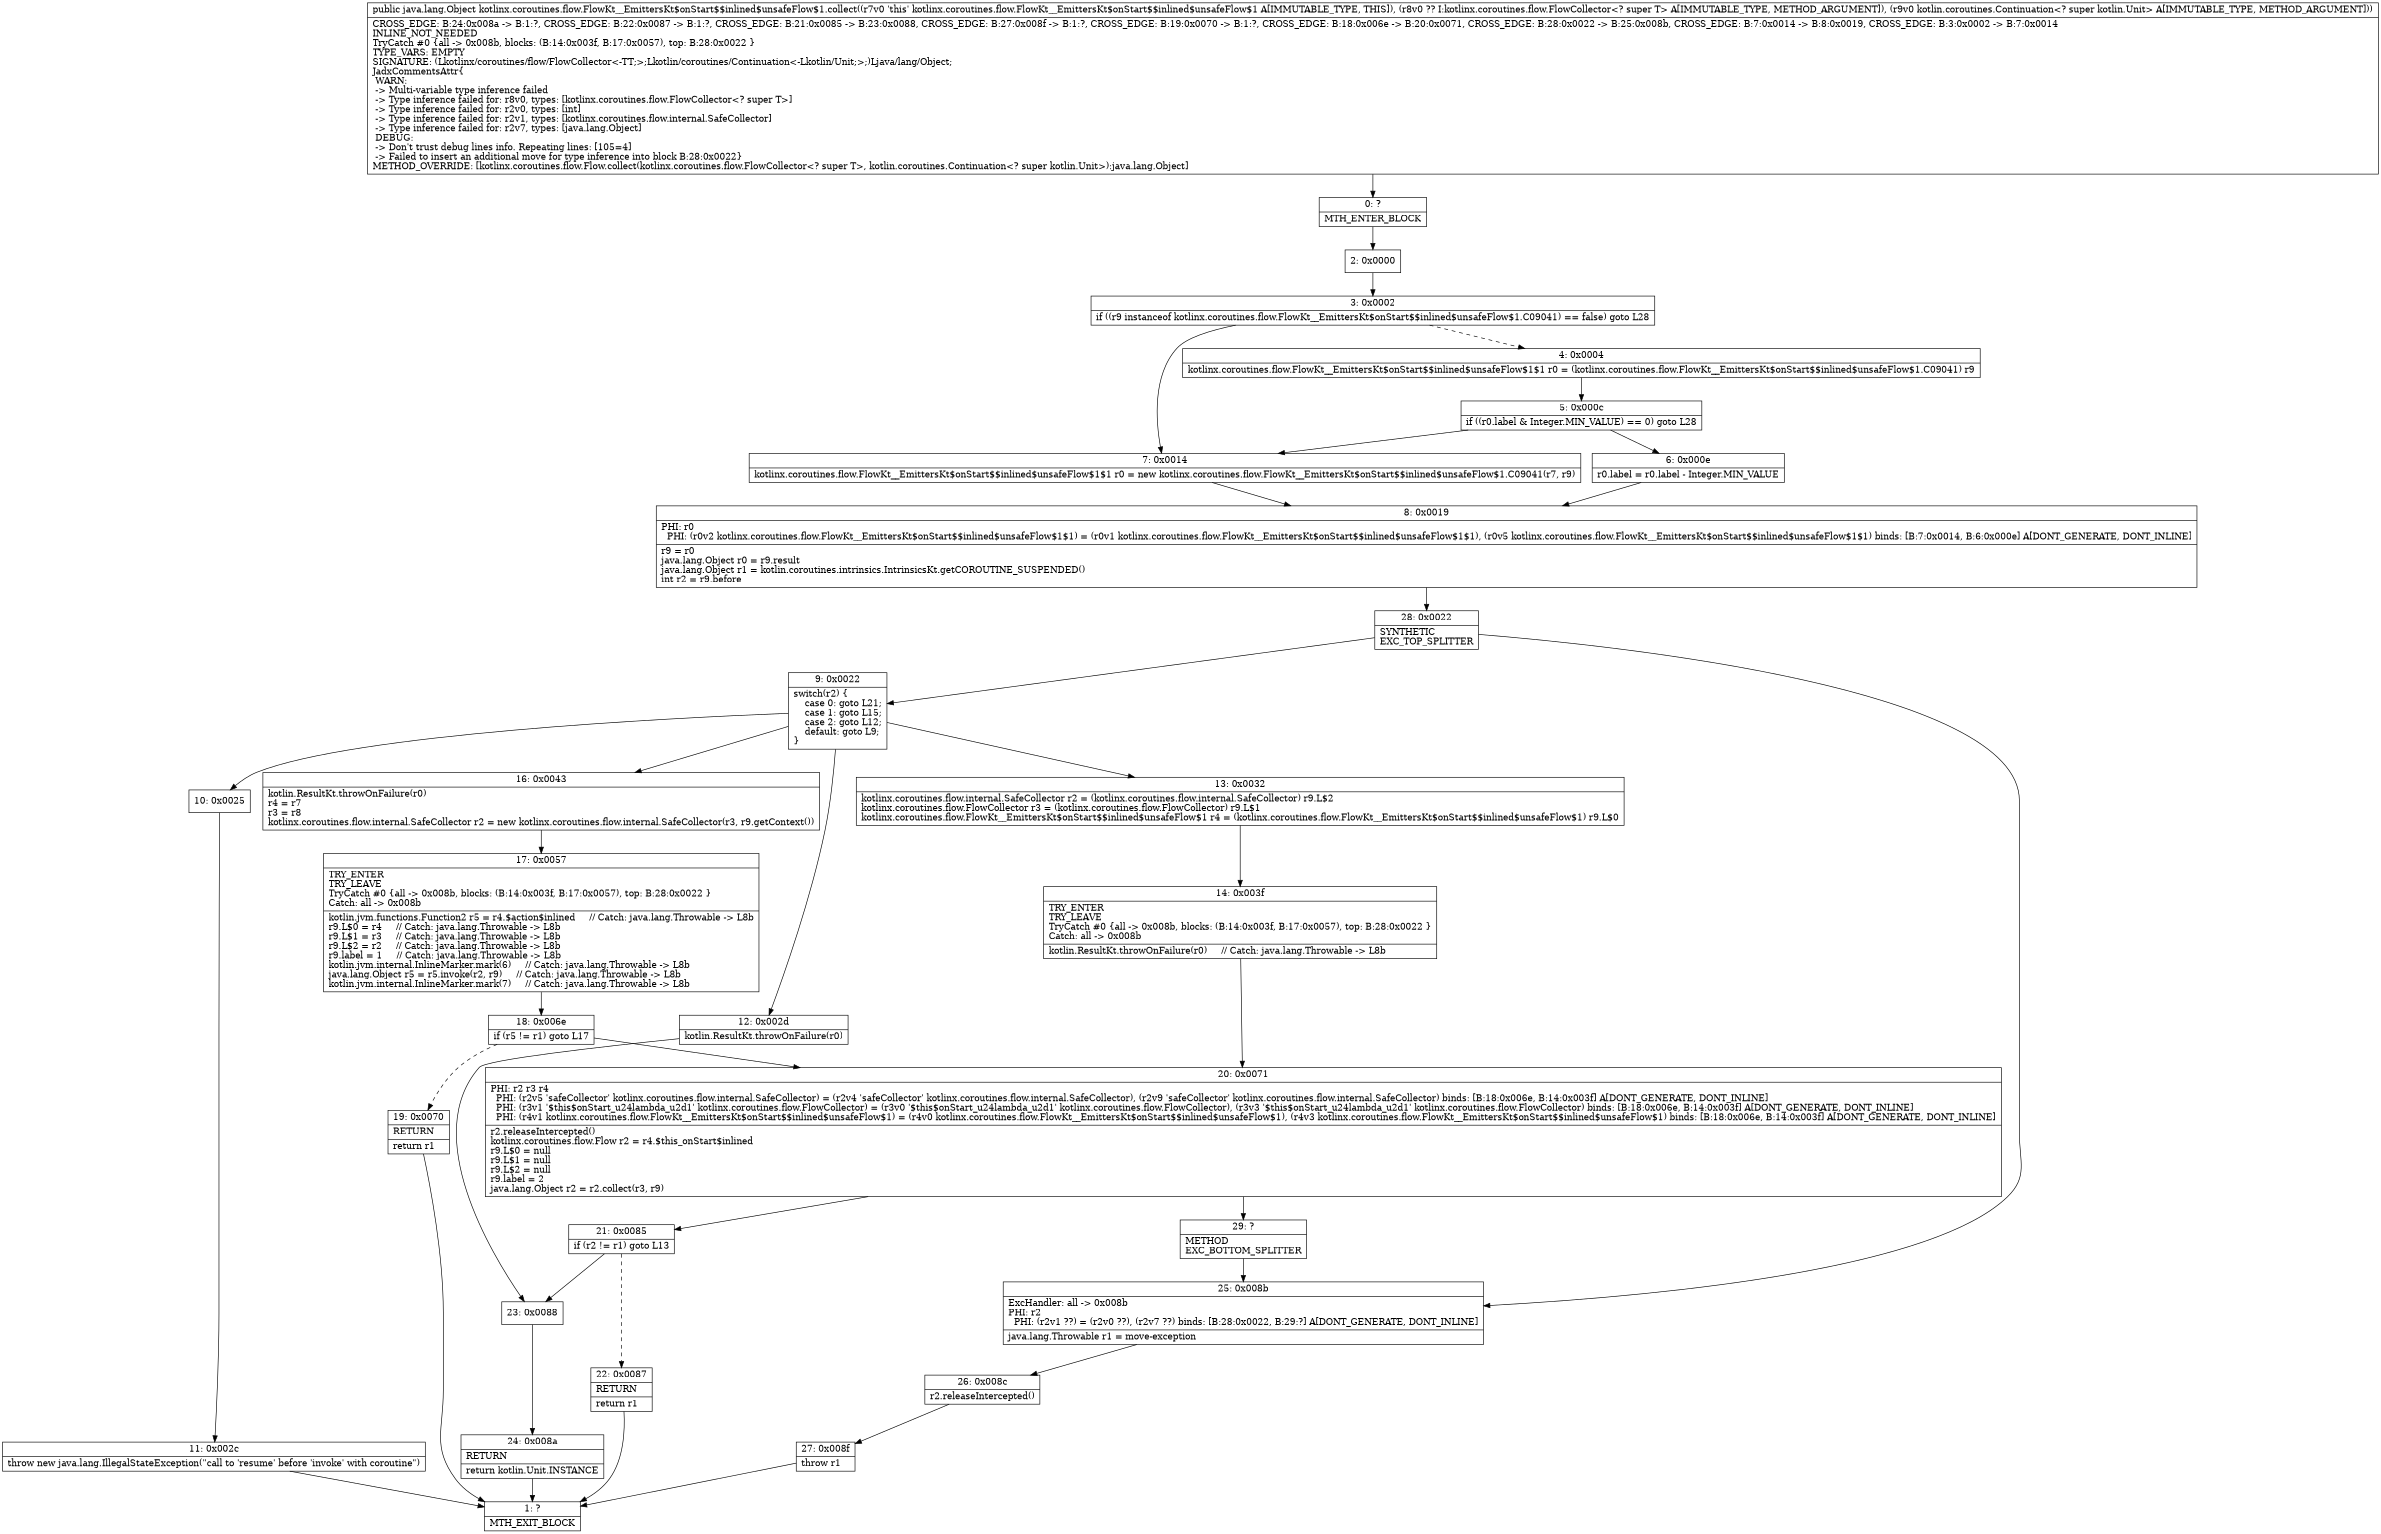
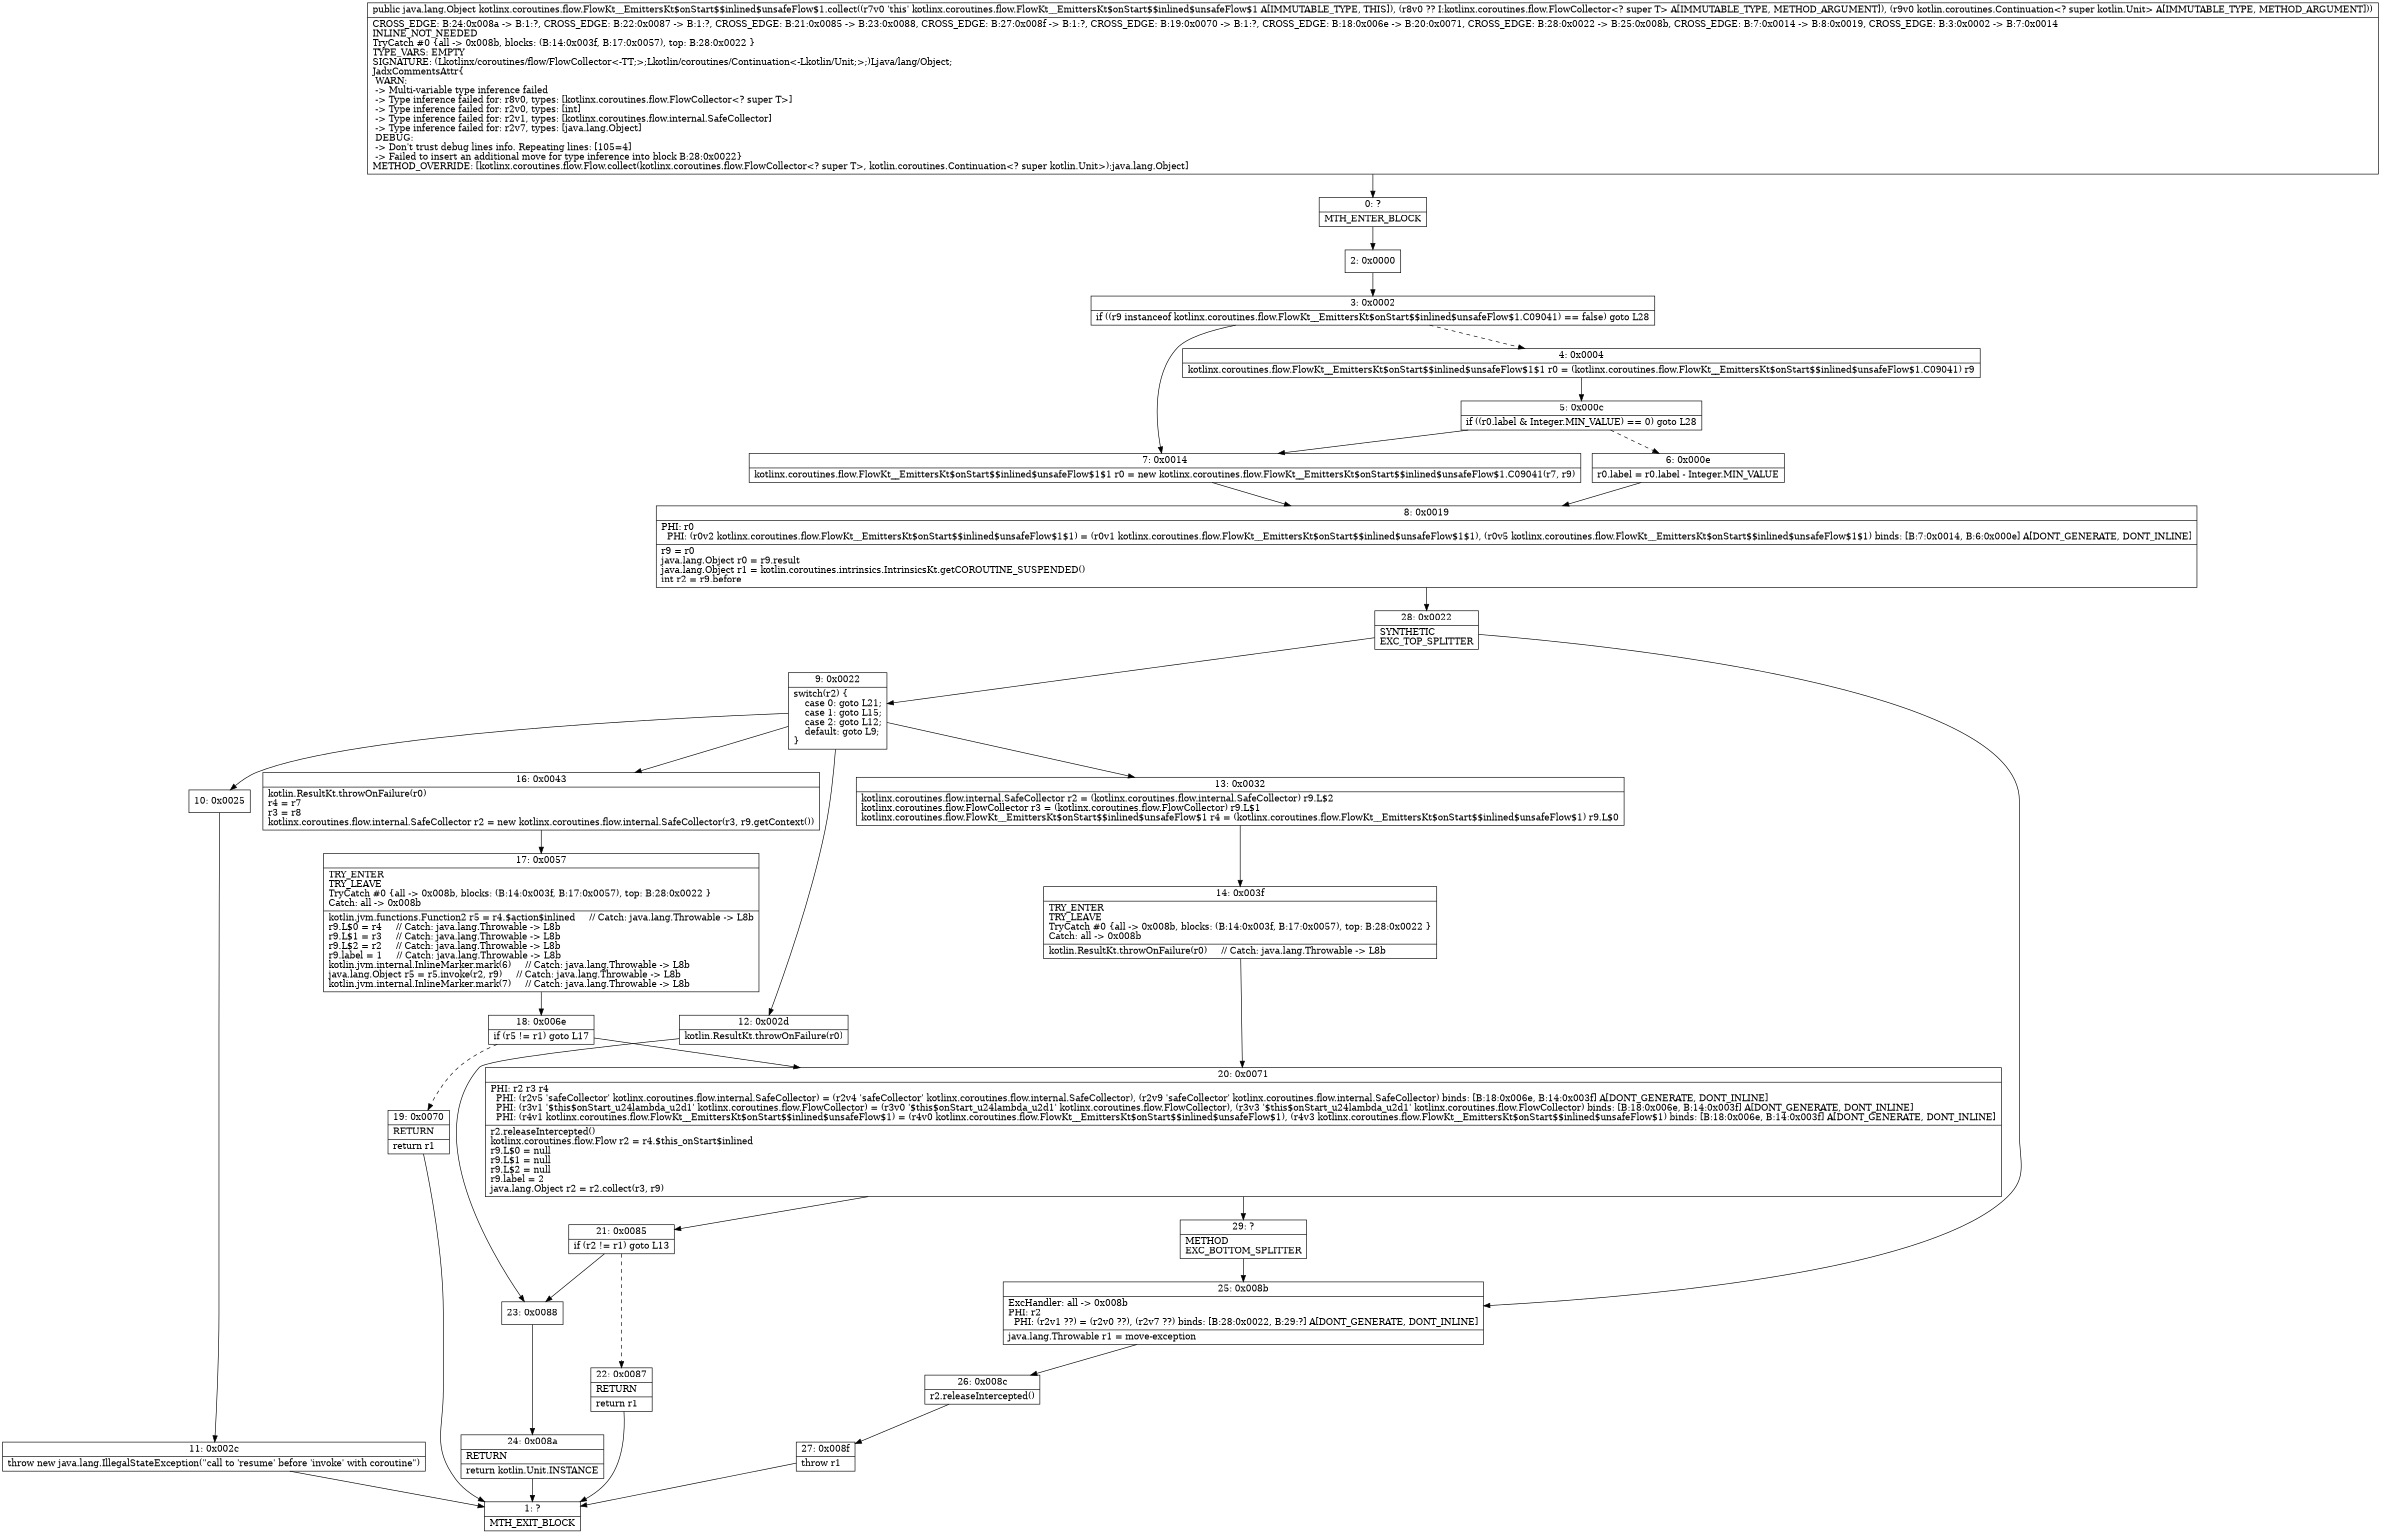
(1632, 440) -> (1632, 440)
